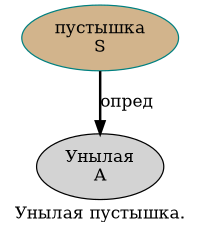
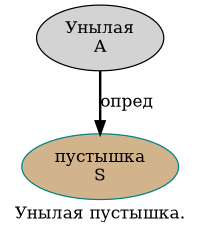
(100, 96) -> (100, 96)
